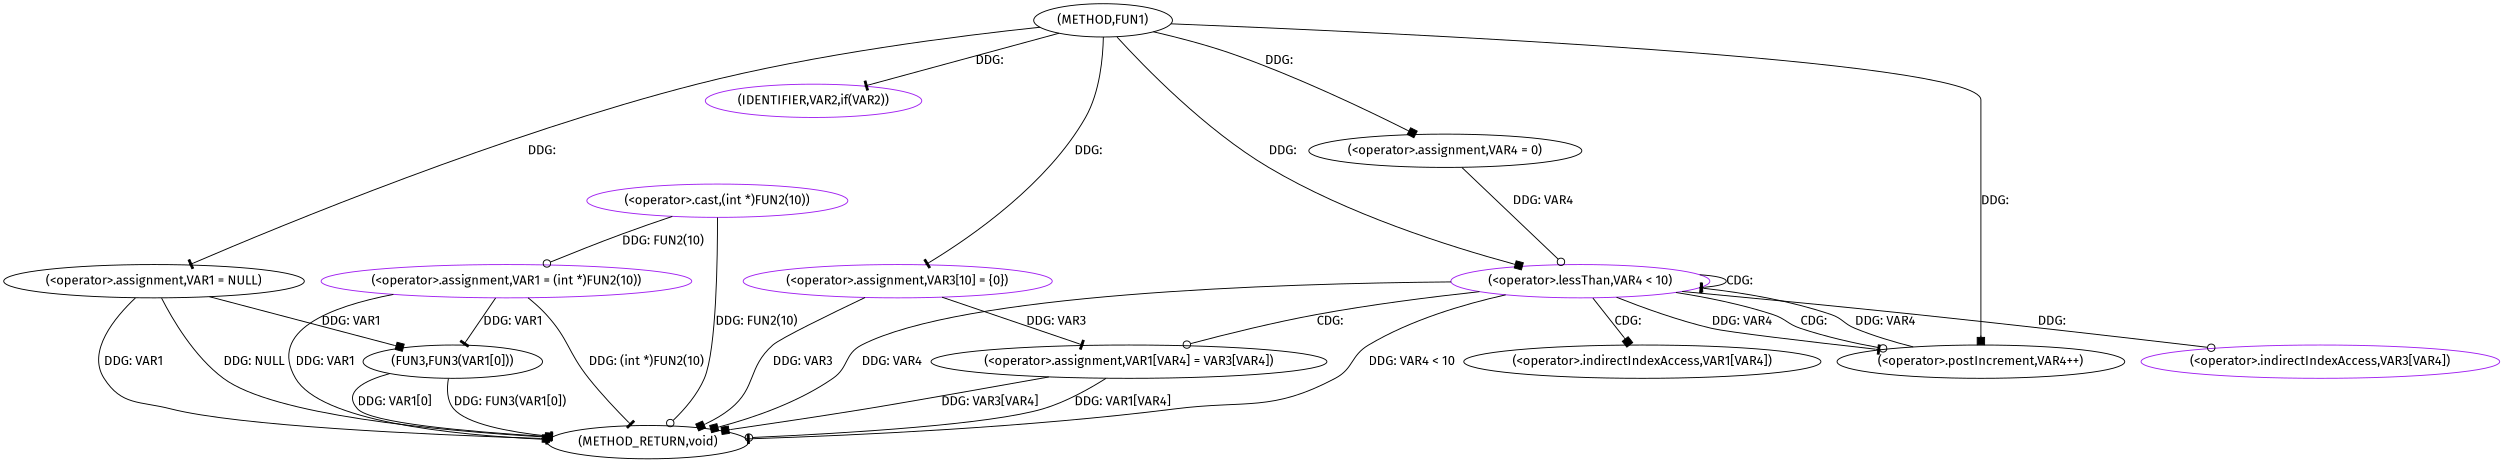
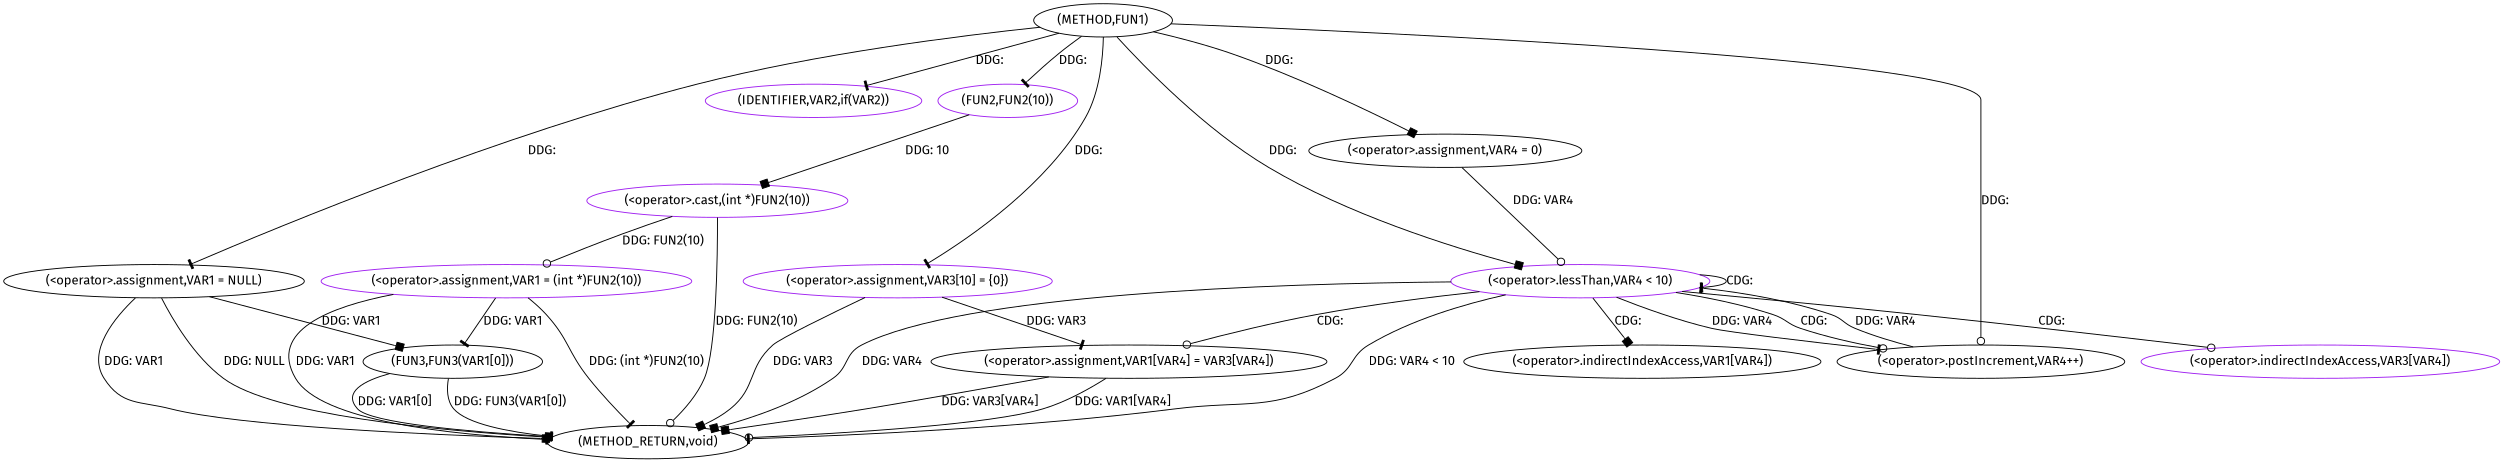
(1697, 53) -> (1697, 53)
none -> (1008, 101)
(2054, 321) -> (2054, 321)
